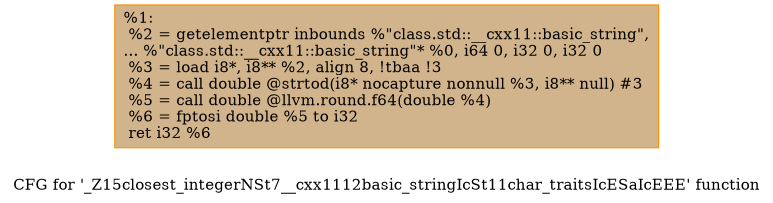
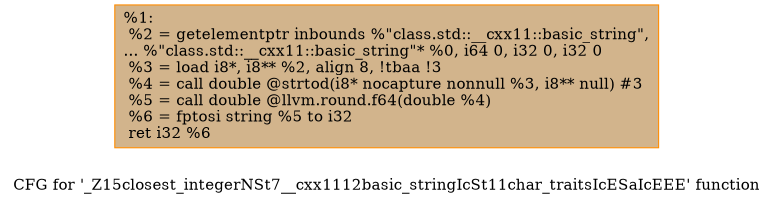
(241, 117) -> (238, 117)
